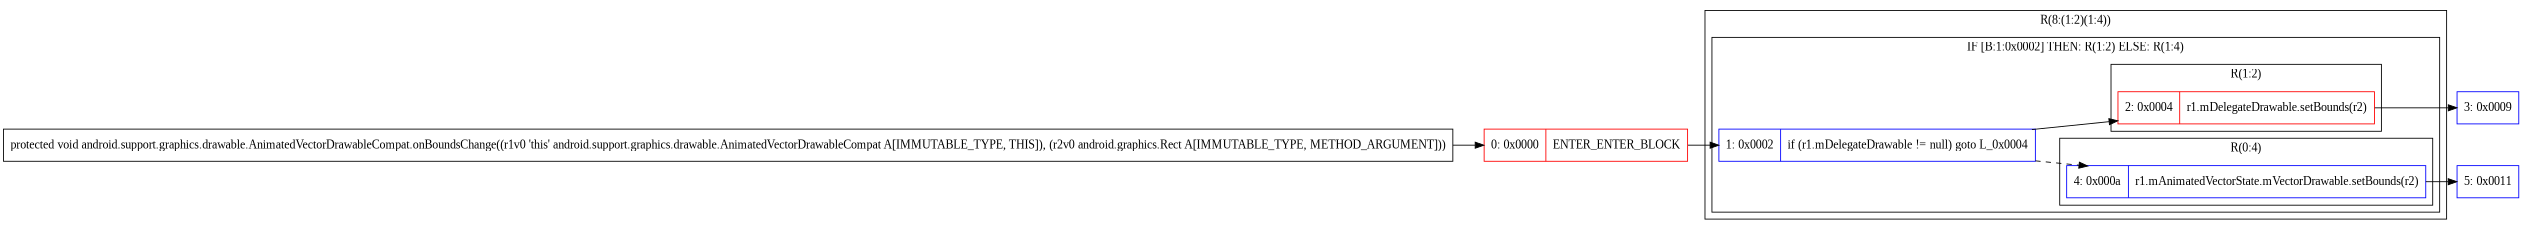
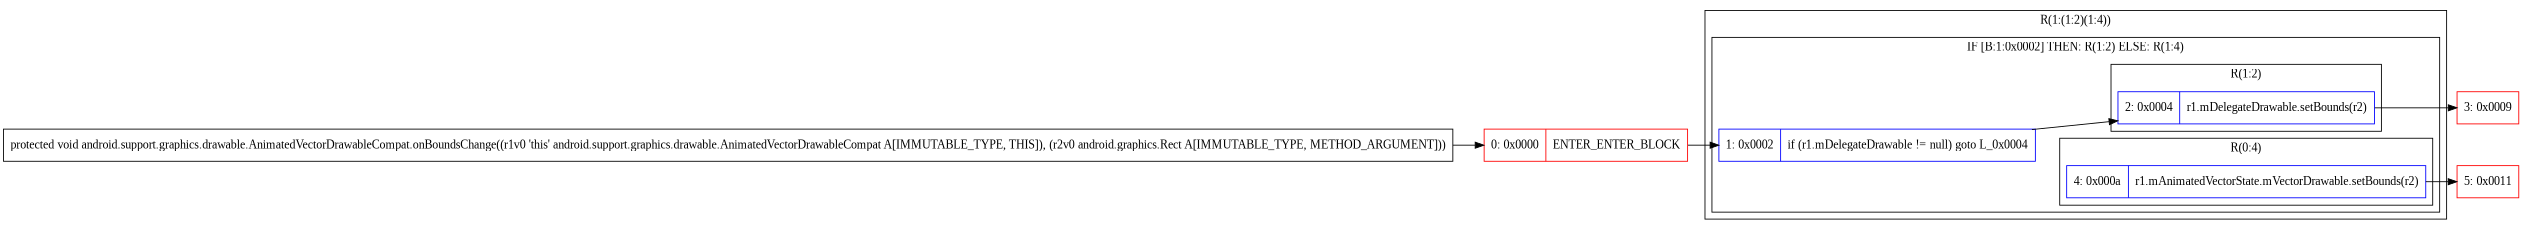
(2076, 20) -> (2076, 20)
(2246, 108) -> (2246, 108)
(2488, 108) -> (2488, 108)
(2054, 163) -> none
(2488, 182) -> (2488, 182)
